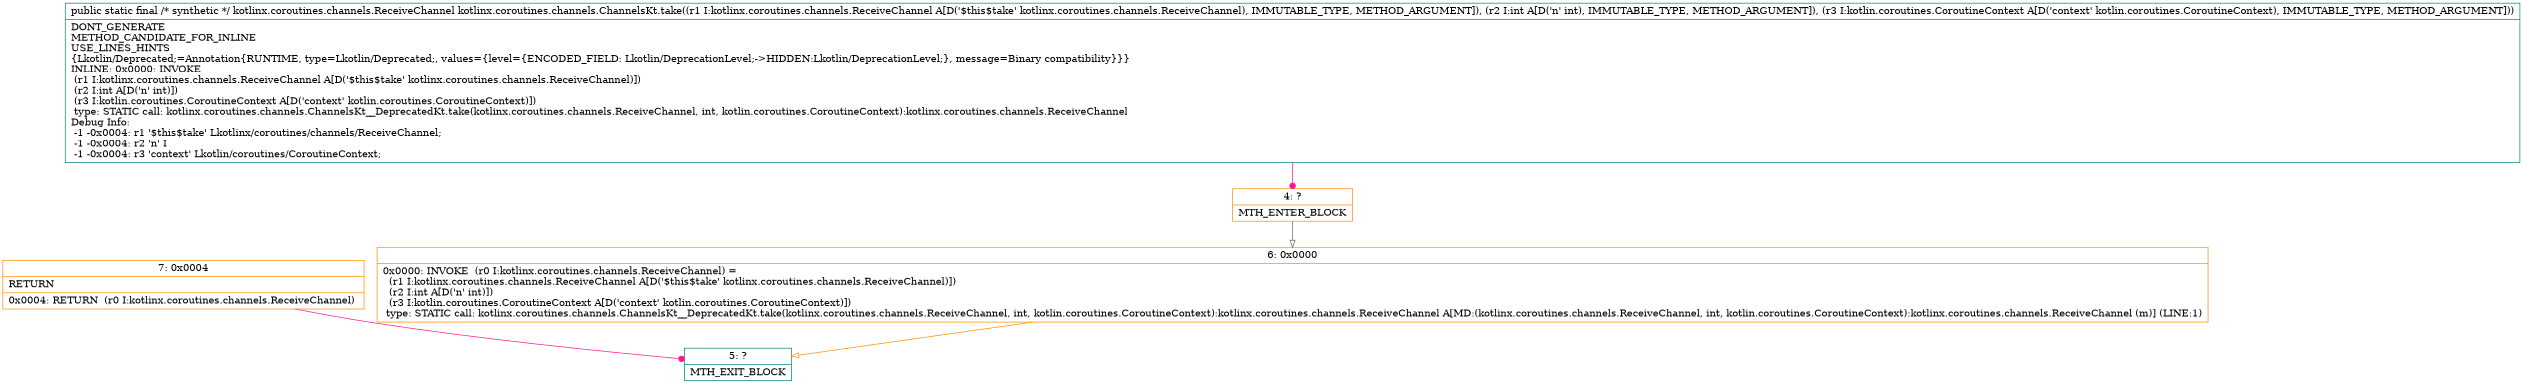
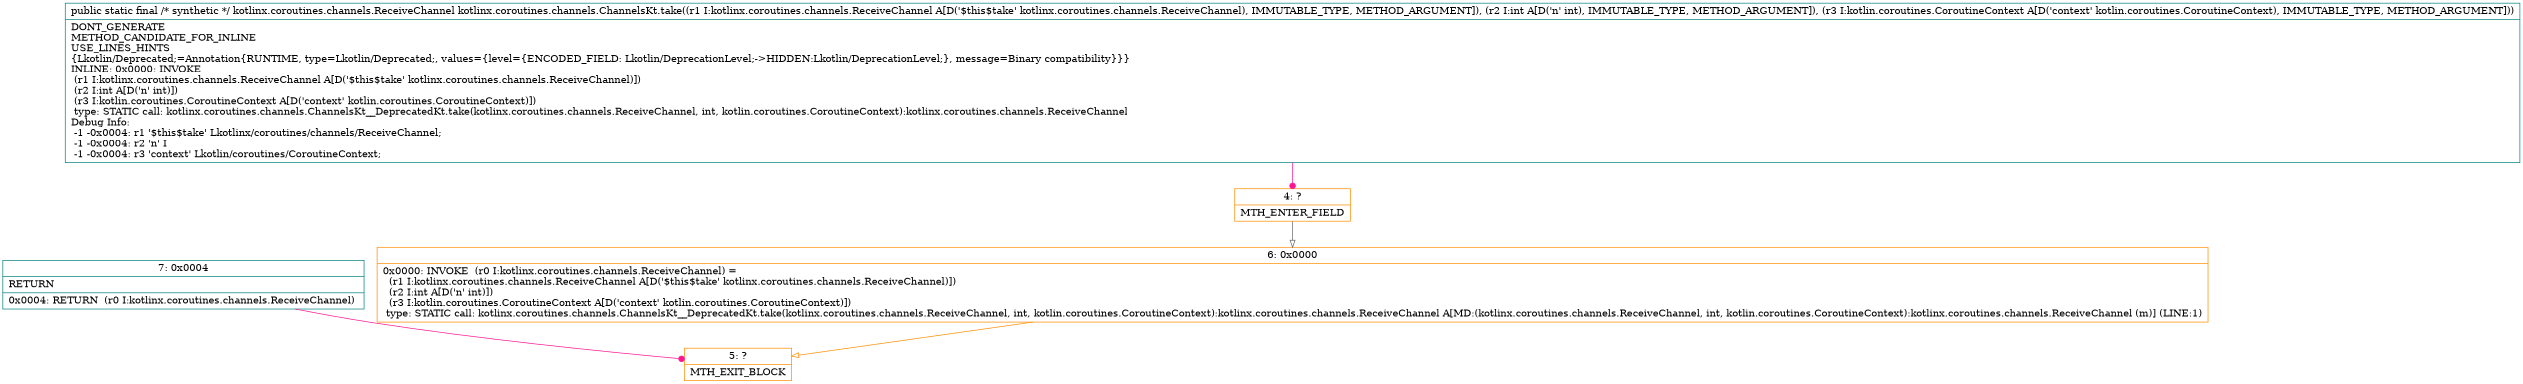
(1293, 213) -> (1293, 213)
(183, 285) -> (183, 285)
(738, 364) -> (738, 364)
